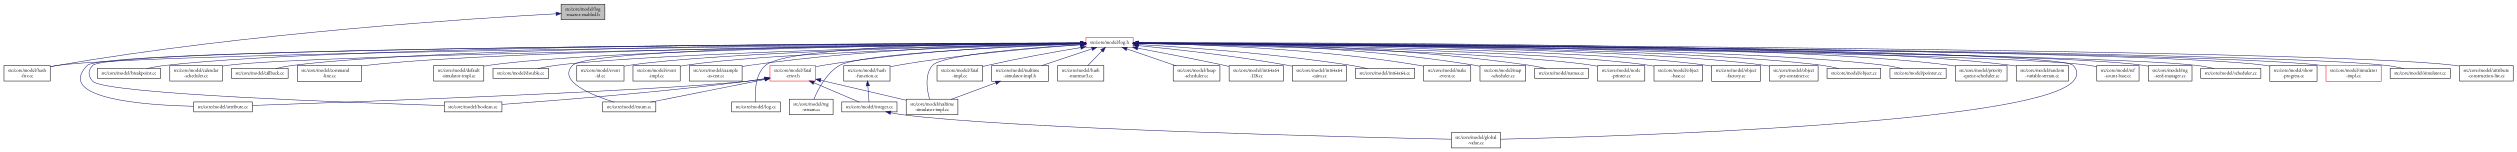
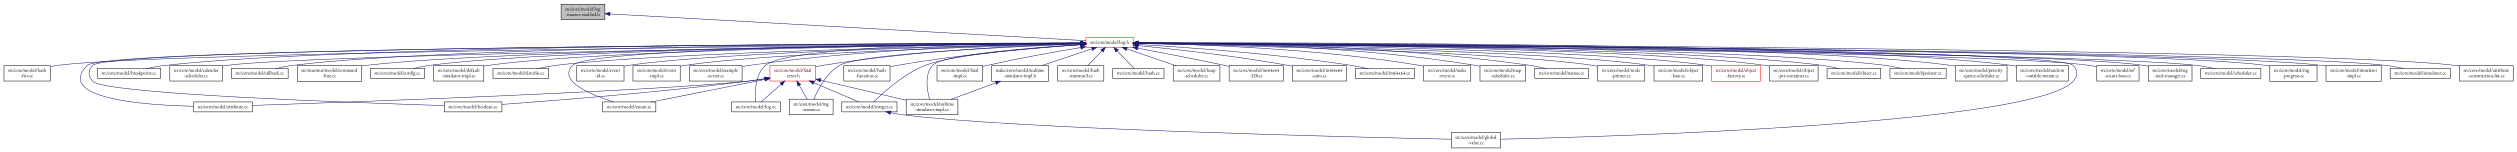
(302, 33) -> (848, 27)
(329, 73) -> (329, 73)
none -> (398, 73)
(1020, 73) -> (1020, 73)
none -> (1138, 73)
(1736, 73) -> (1736, 73)
(2293, 73) -> (2293, 73)
(2354, 73) -> (2354, 73)
none -> (803, 92)
none -> (771, 93)
(869, 95) -> (928, 65)
